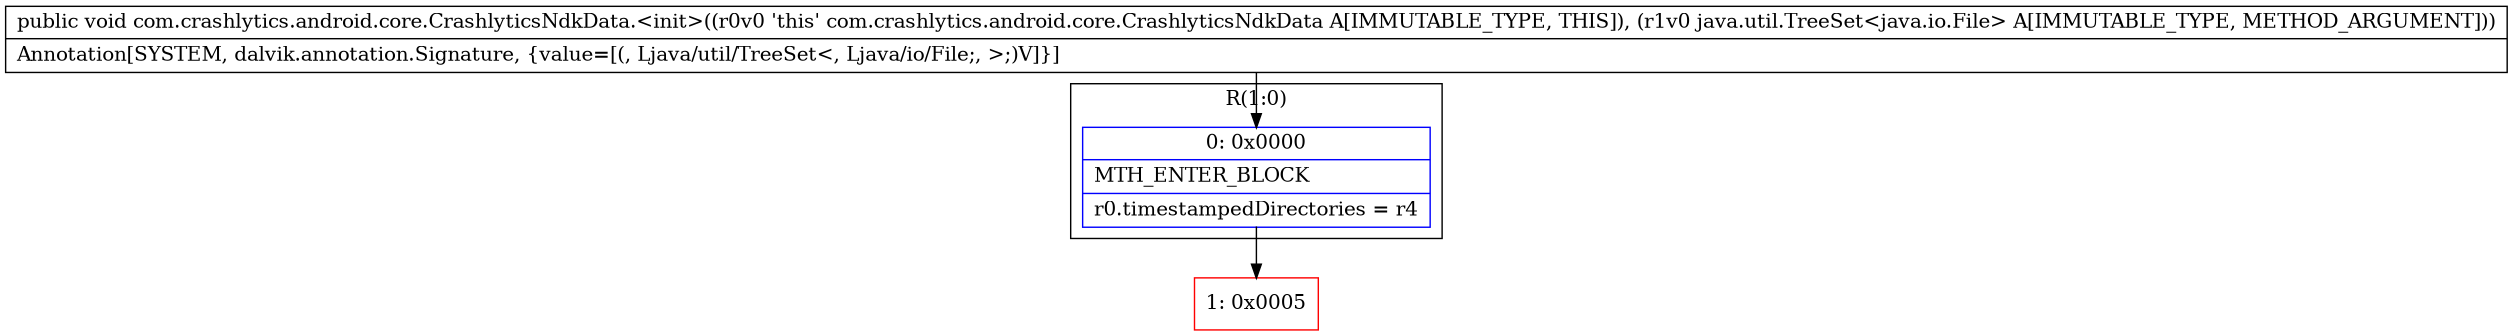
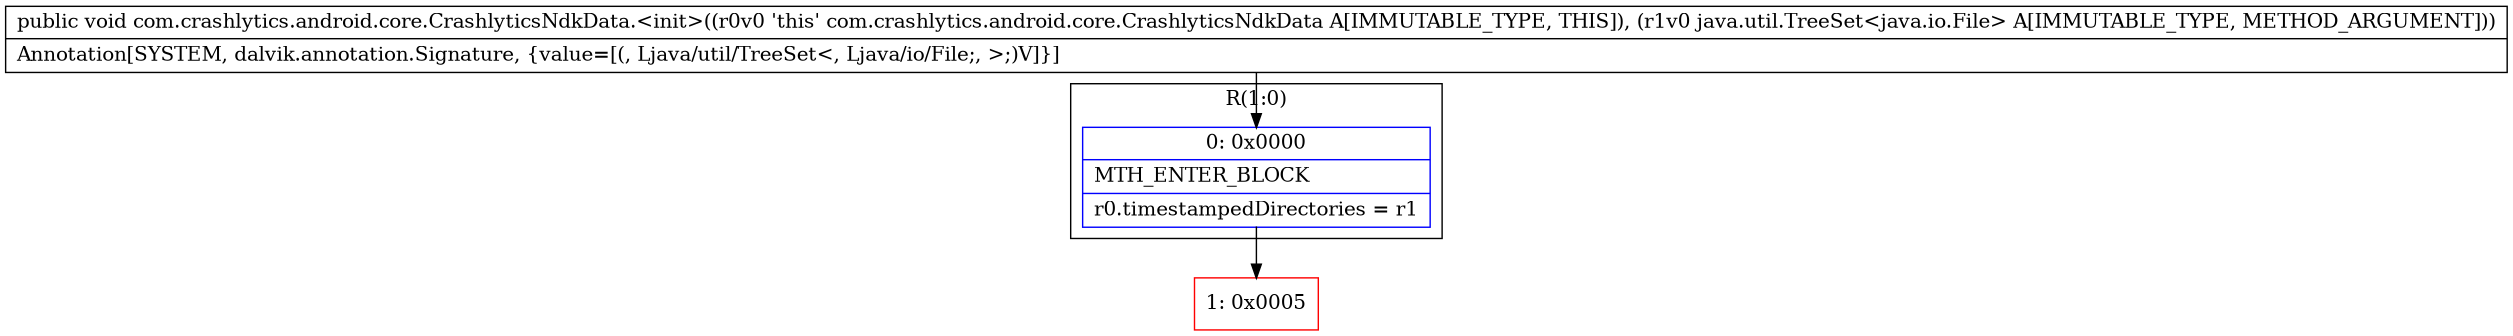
(1256, 210) -> (1256, 210)
